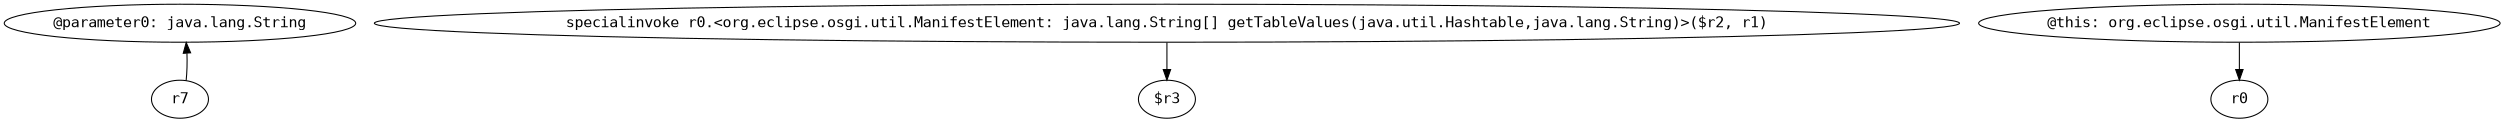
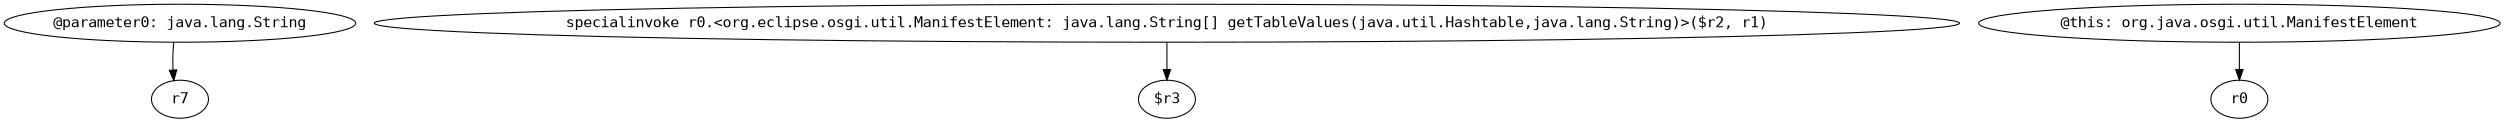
(2239, 23) -> (2239, 23)
(187, 67) -> (173, 56)
